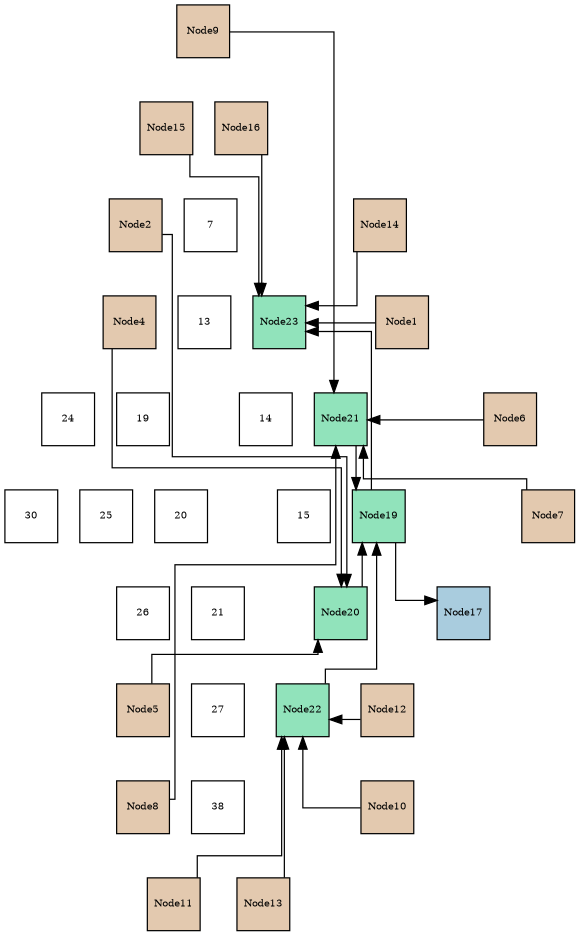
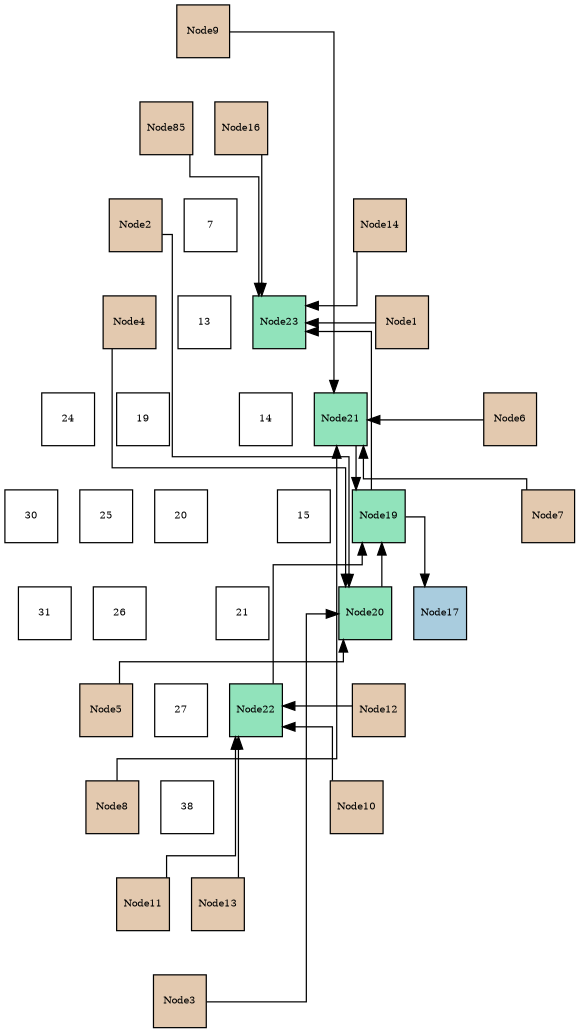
(166, 128) -> (166, 128)
none -> (45, 613)
none -> (180, 1001)
